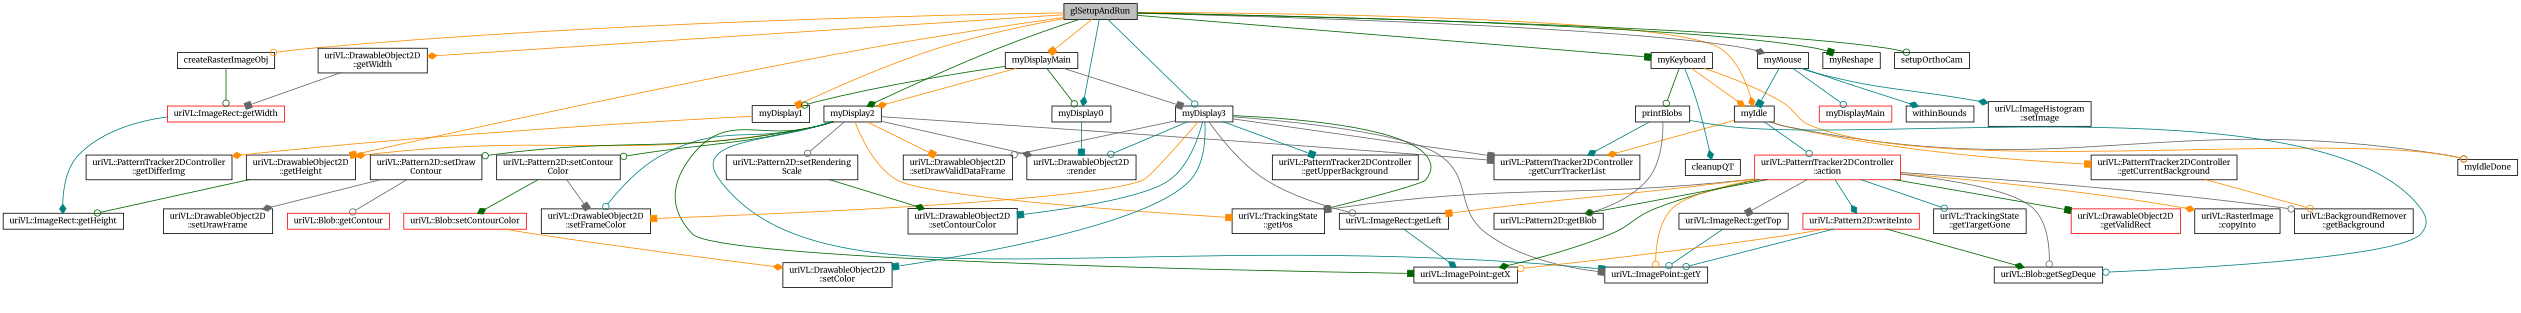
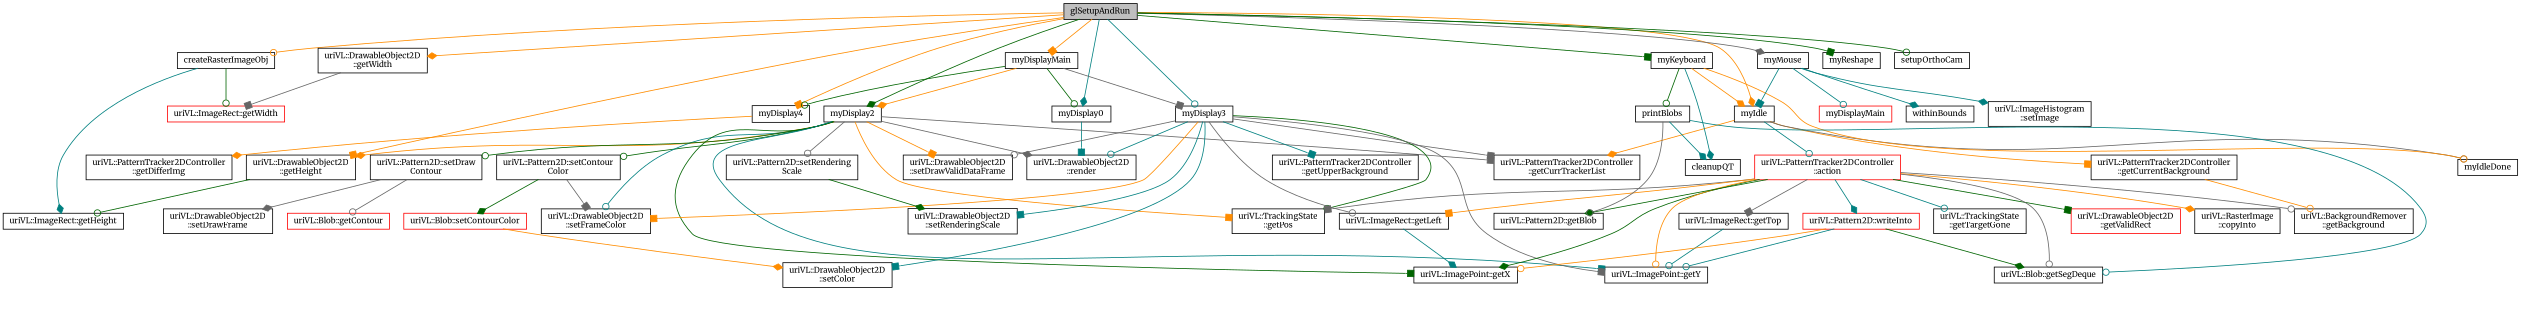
(781, 114) -> (781, 114)
(1623, 136) -> (1686, 139)
(96, 141) -> (102, 114)
(963, 221) -> (963, 221)
